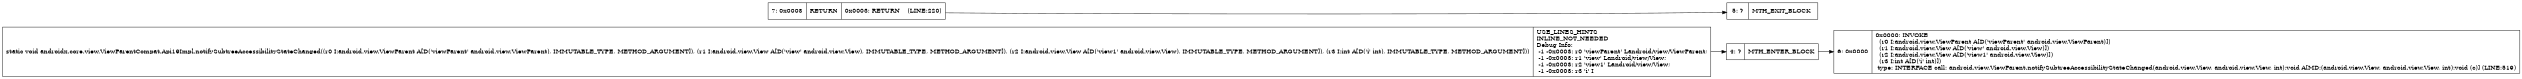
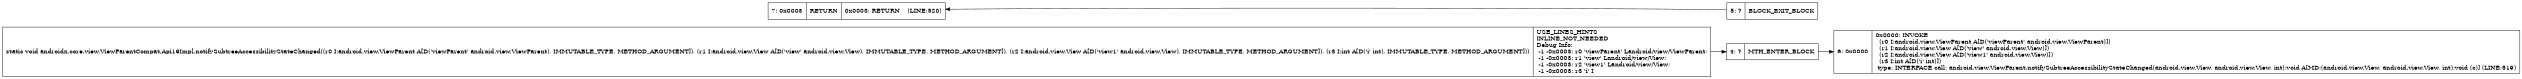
(893, 11) -> (893, 11)
(1781, 11) -> (1781, 11)
(1334, 14) -> (1338, 8)
